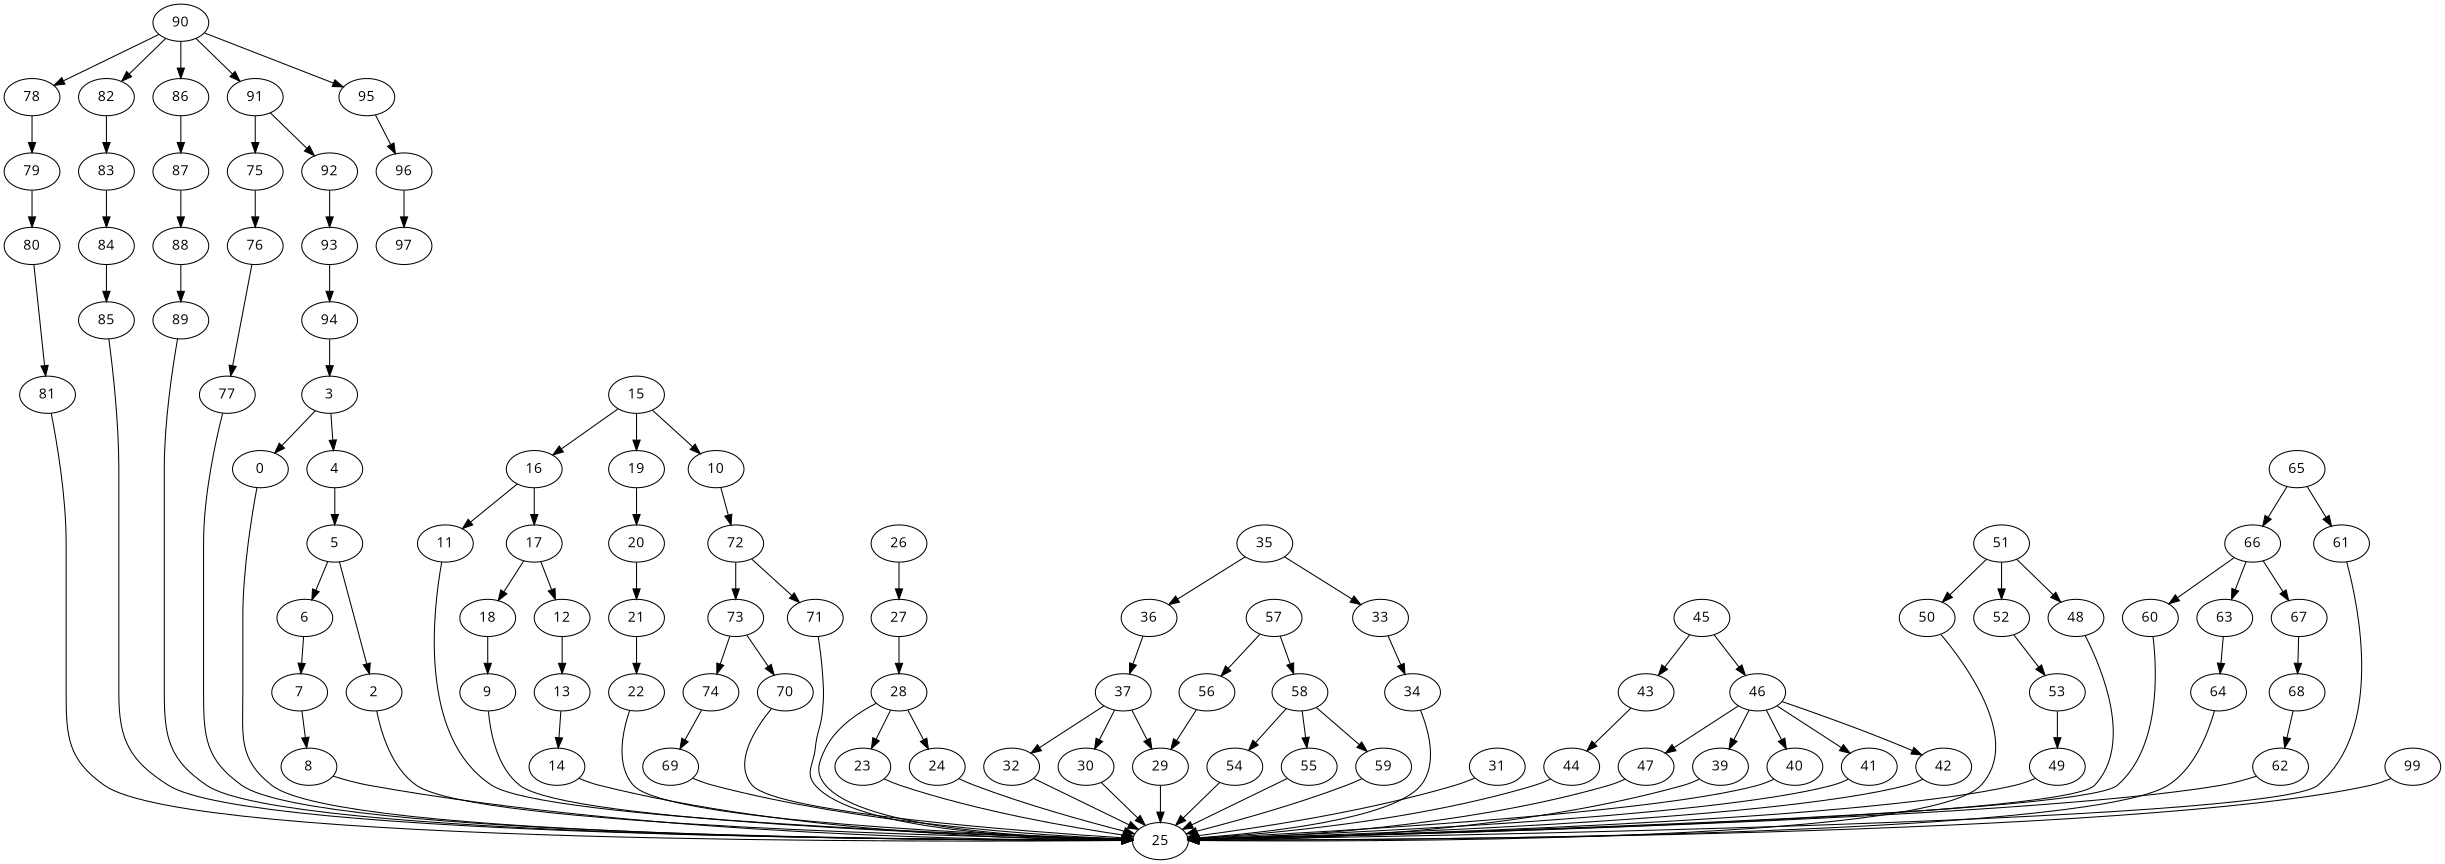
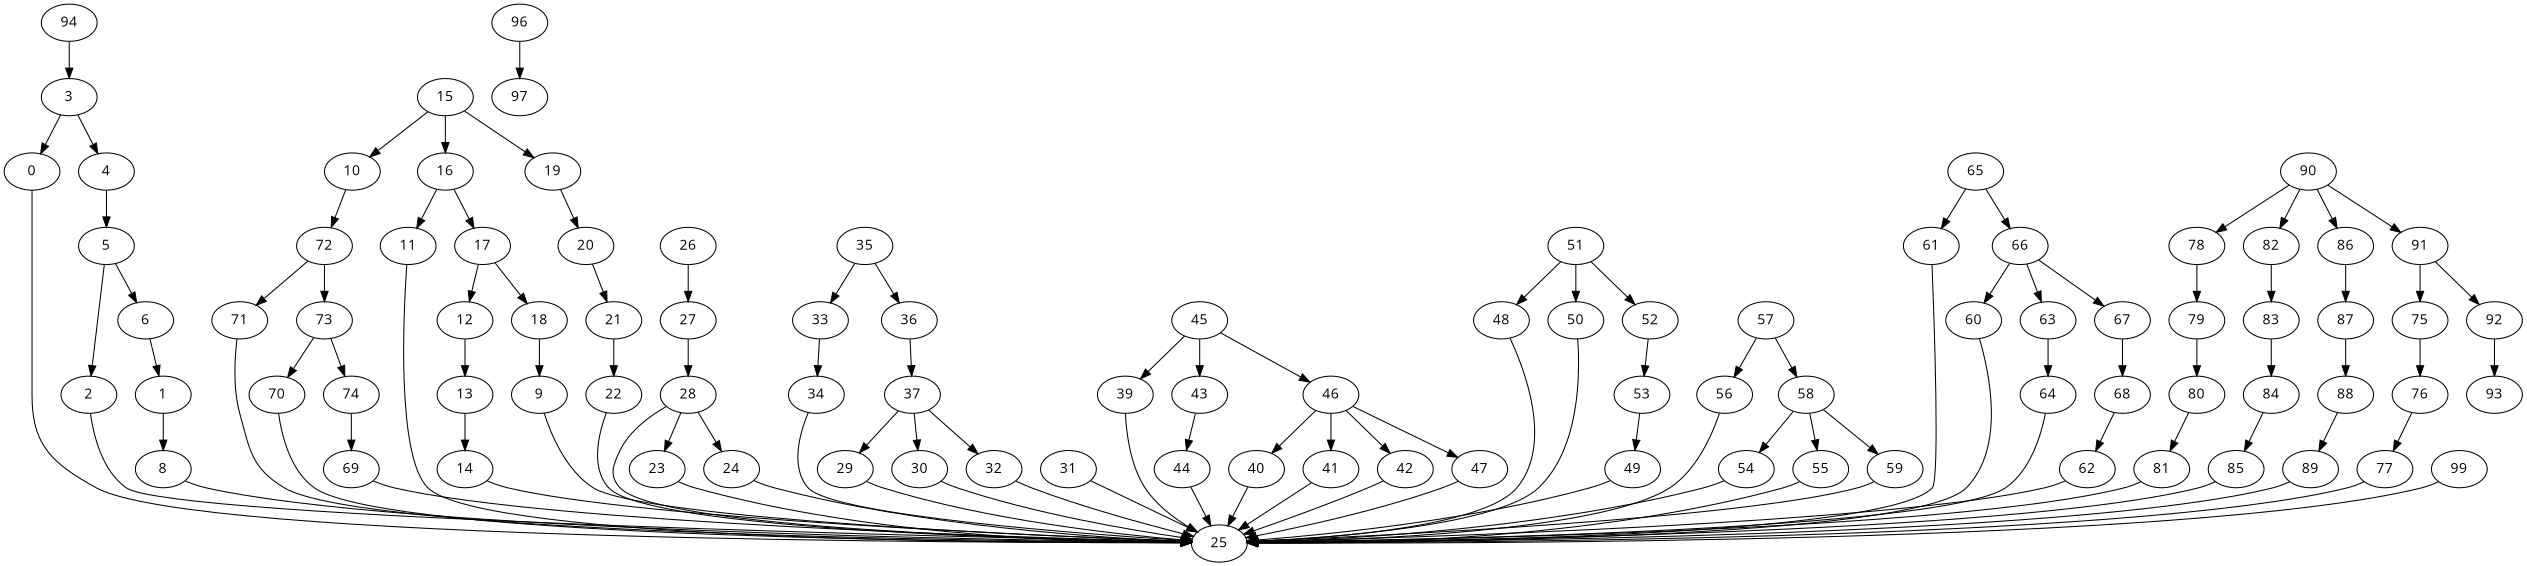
(367, 97) -> none
(330, 278) -> none
(300, 692) -> (163, 395)
(1187, 725) -> (1512, 527)
(1742, 725) -> (1166, 354)
